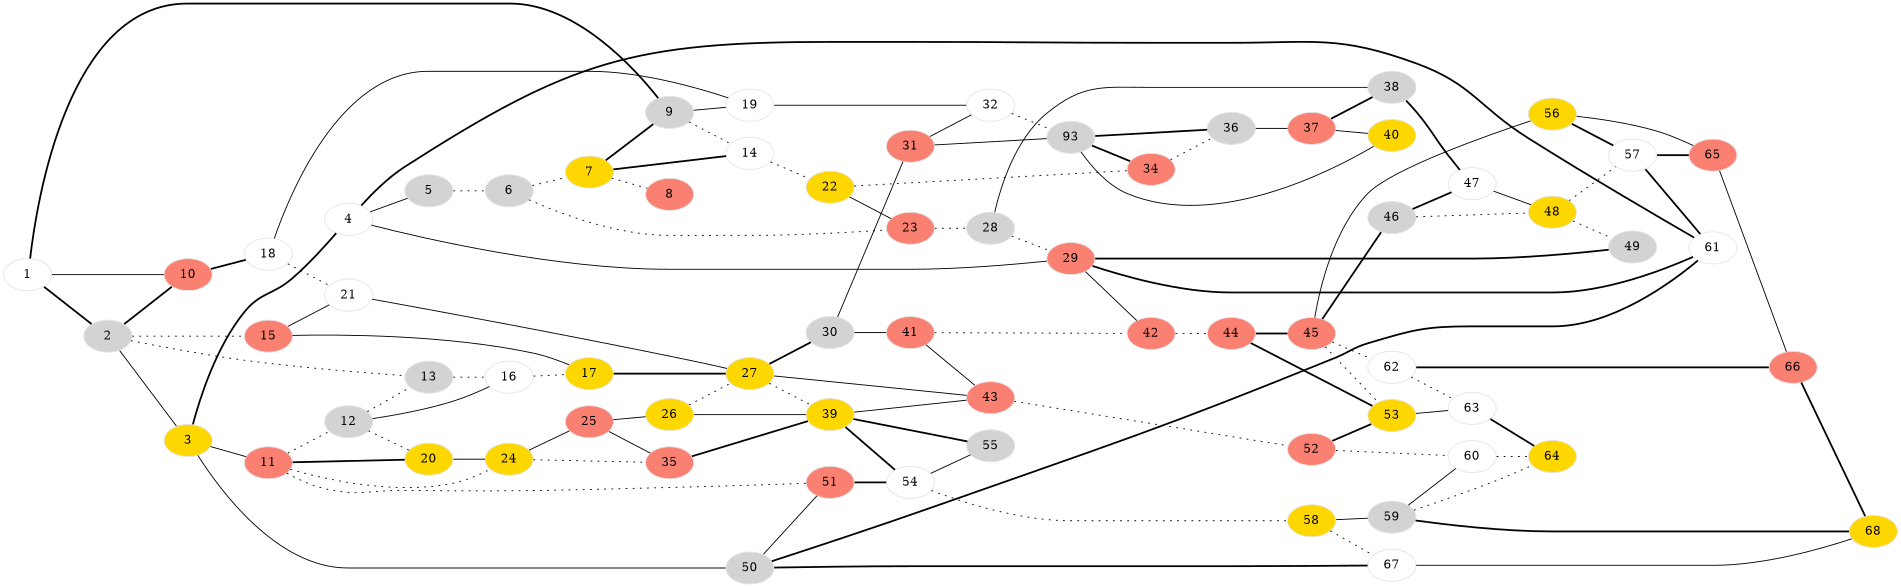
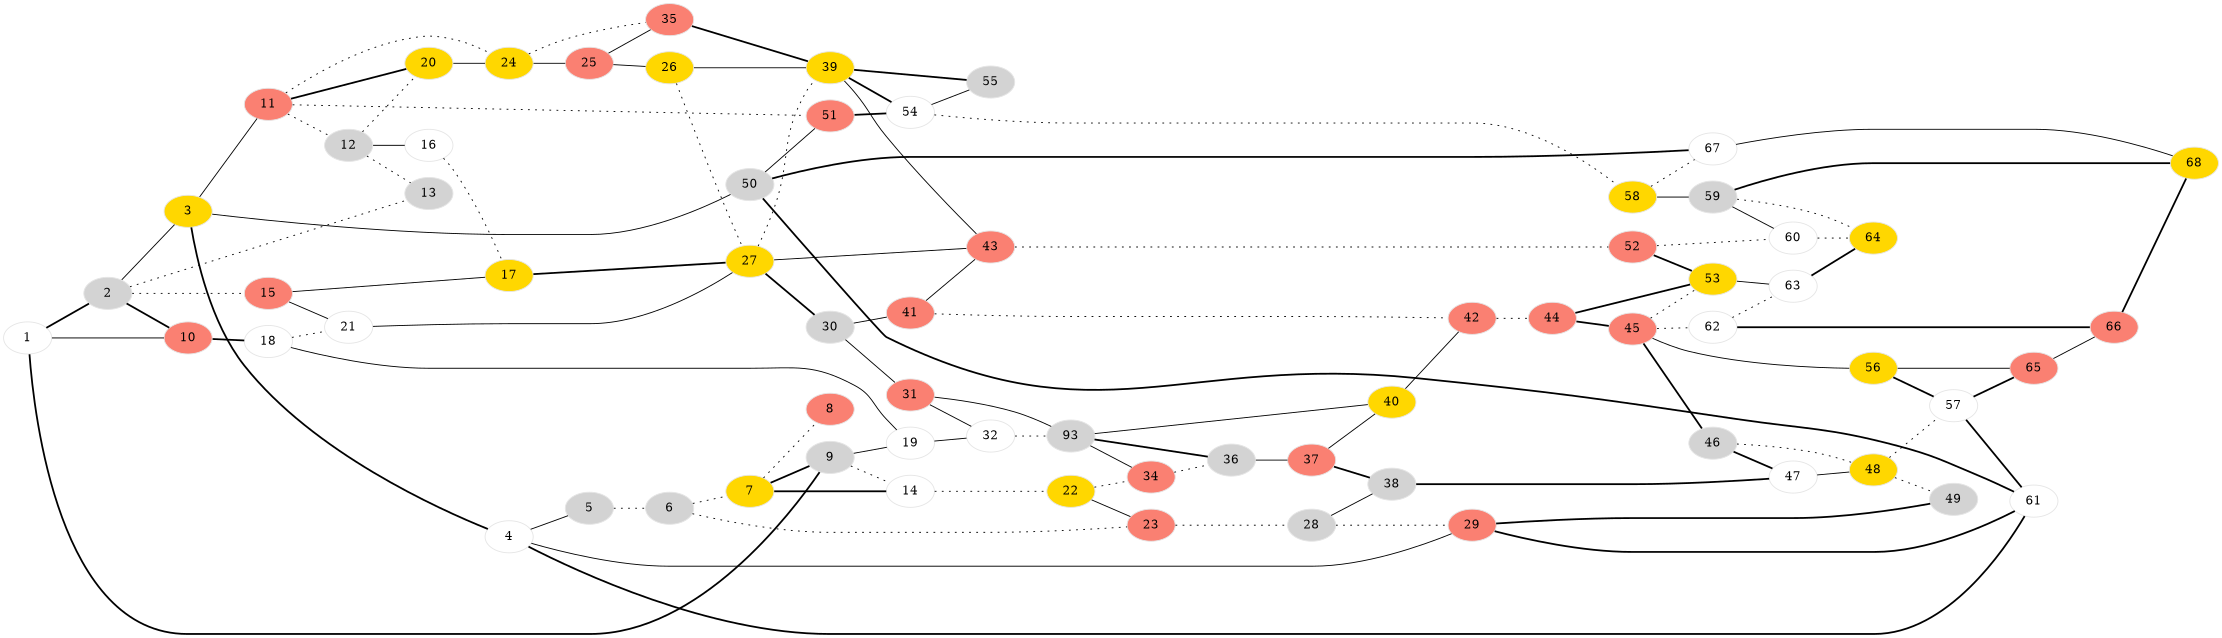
(1111, 153) -> (1111, 457)
(1111, 296) -> (1432, 360)
(469, 377) -> none
